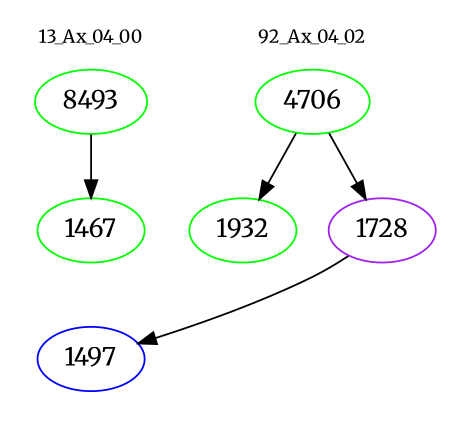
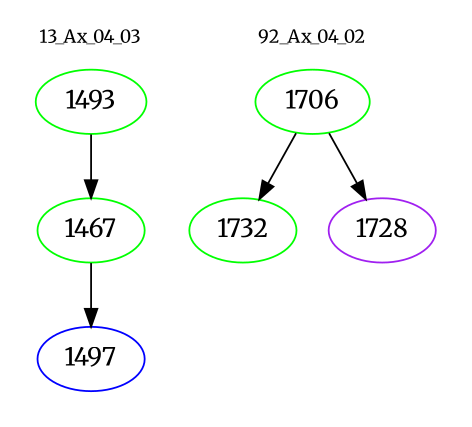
(91, 38) -> (91, 38)
(91, 102) -> (91, 102)
(313, 102) -> (313, 102)
(243, 230) -> (243, 230)
(254, 303) -> (91, 286)
